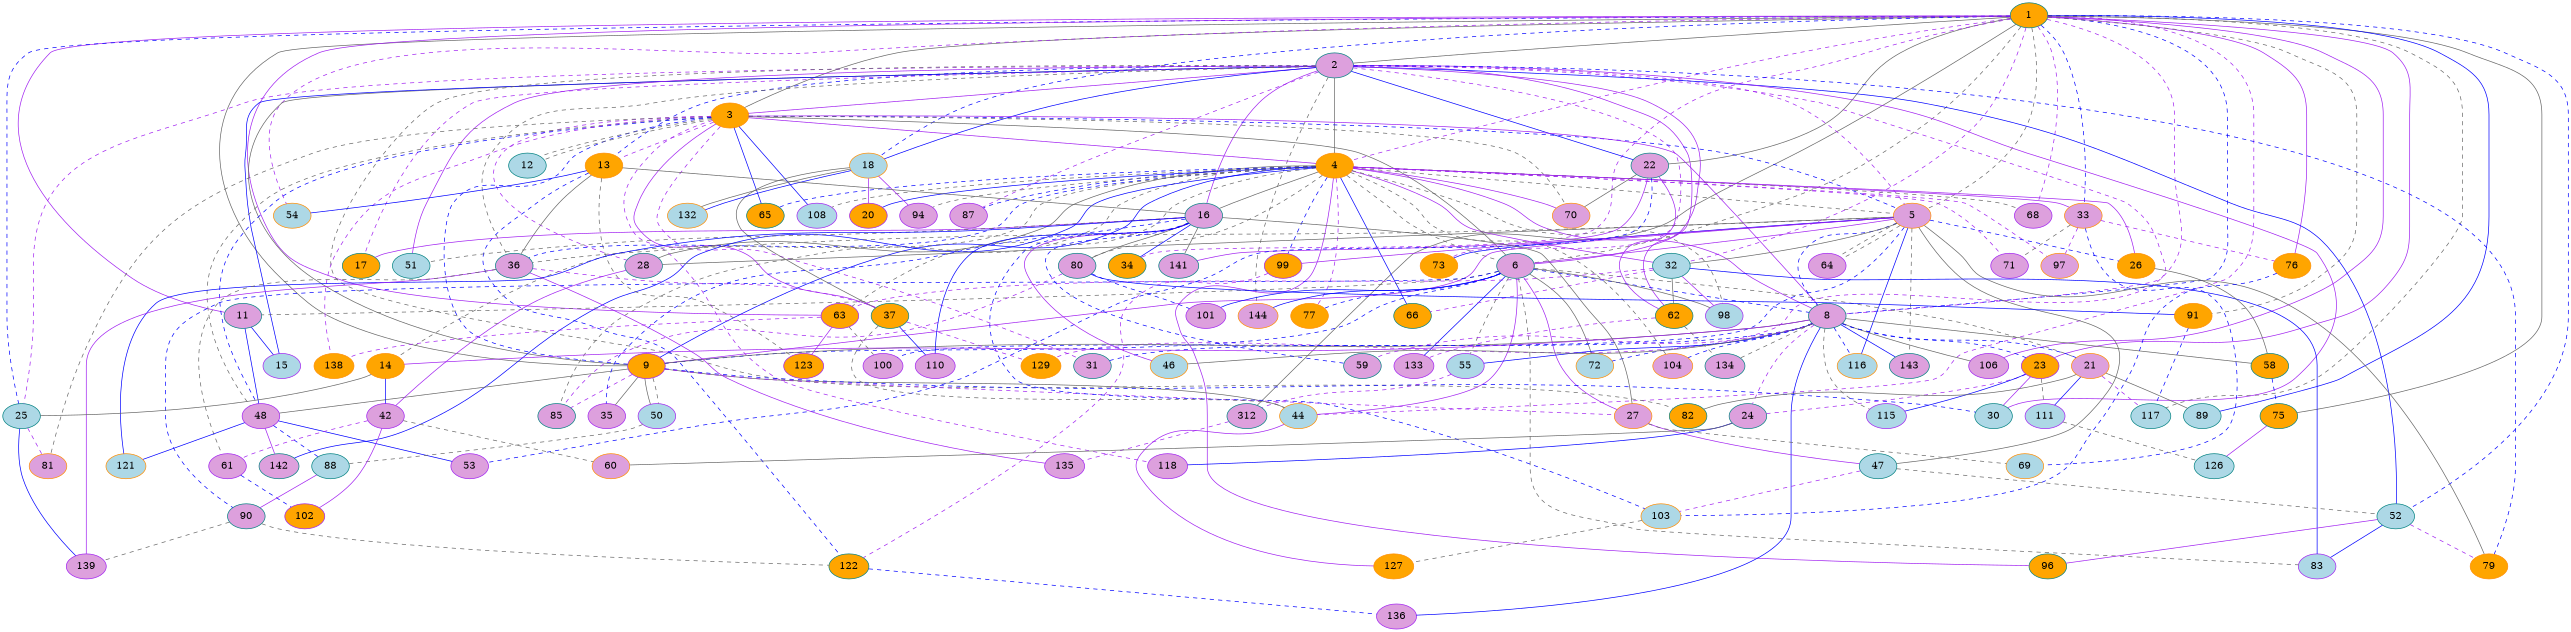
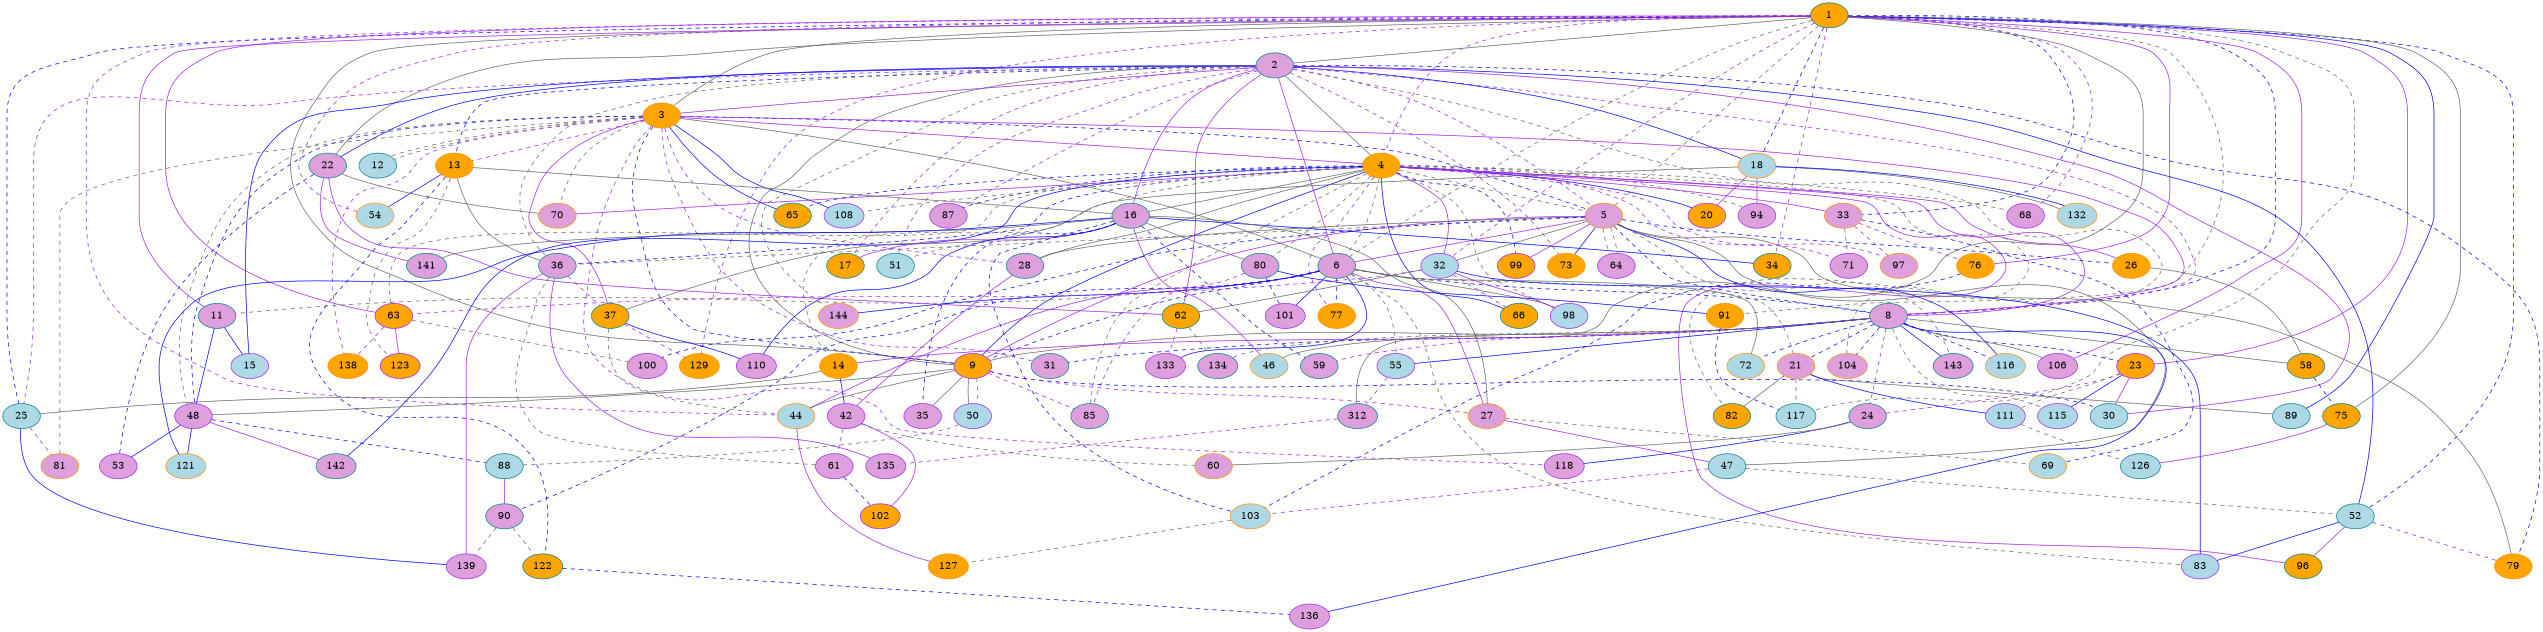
(820, 74) -> (1063, 119)
(1671, 266) -> (1440, 266)
(1087, 410) -> none
